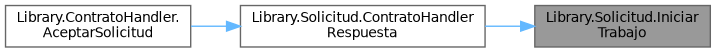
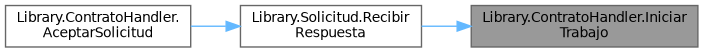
(363, 26) -> (331, 26)
(623, 26) -> (585, 26)
